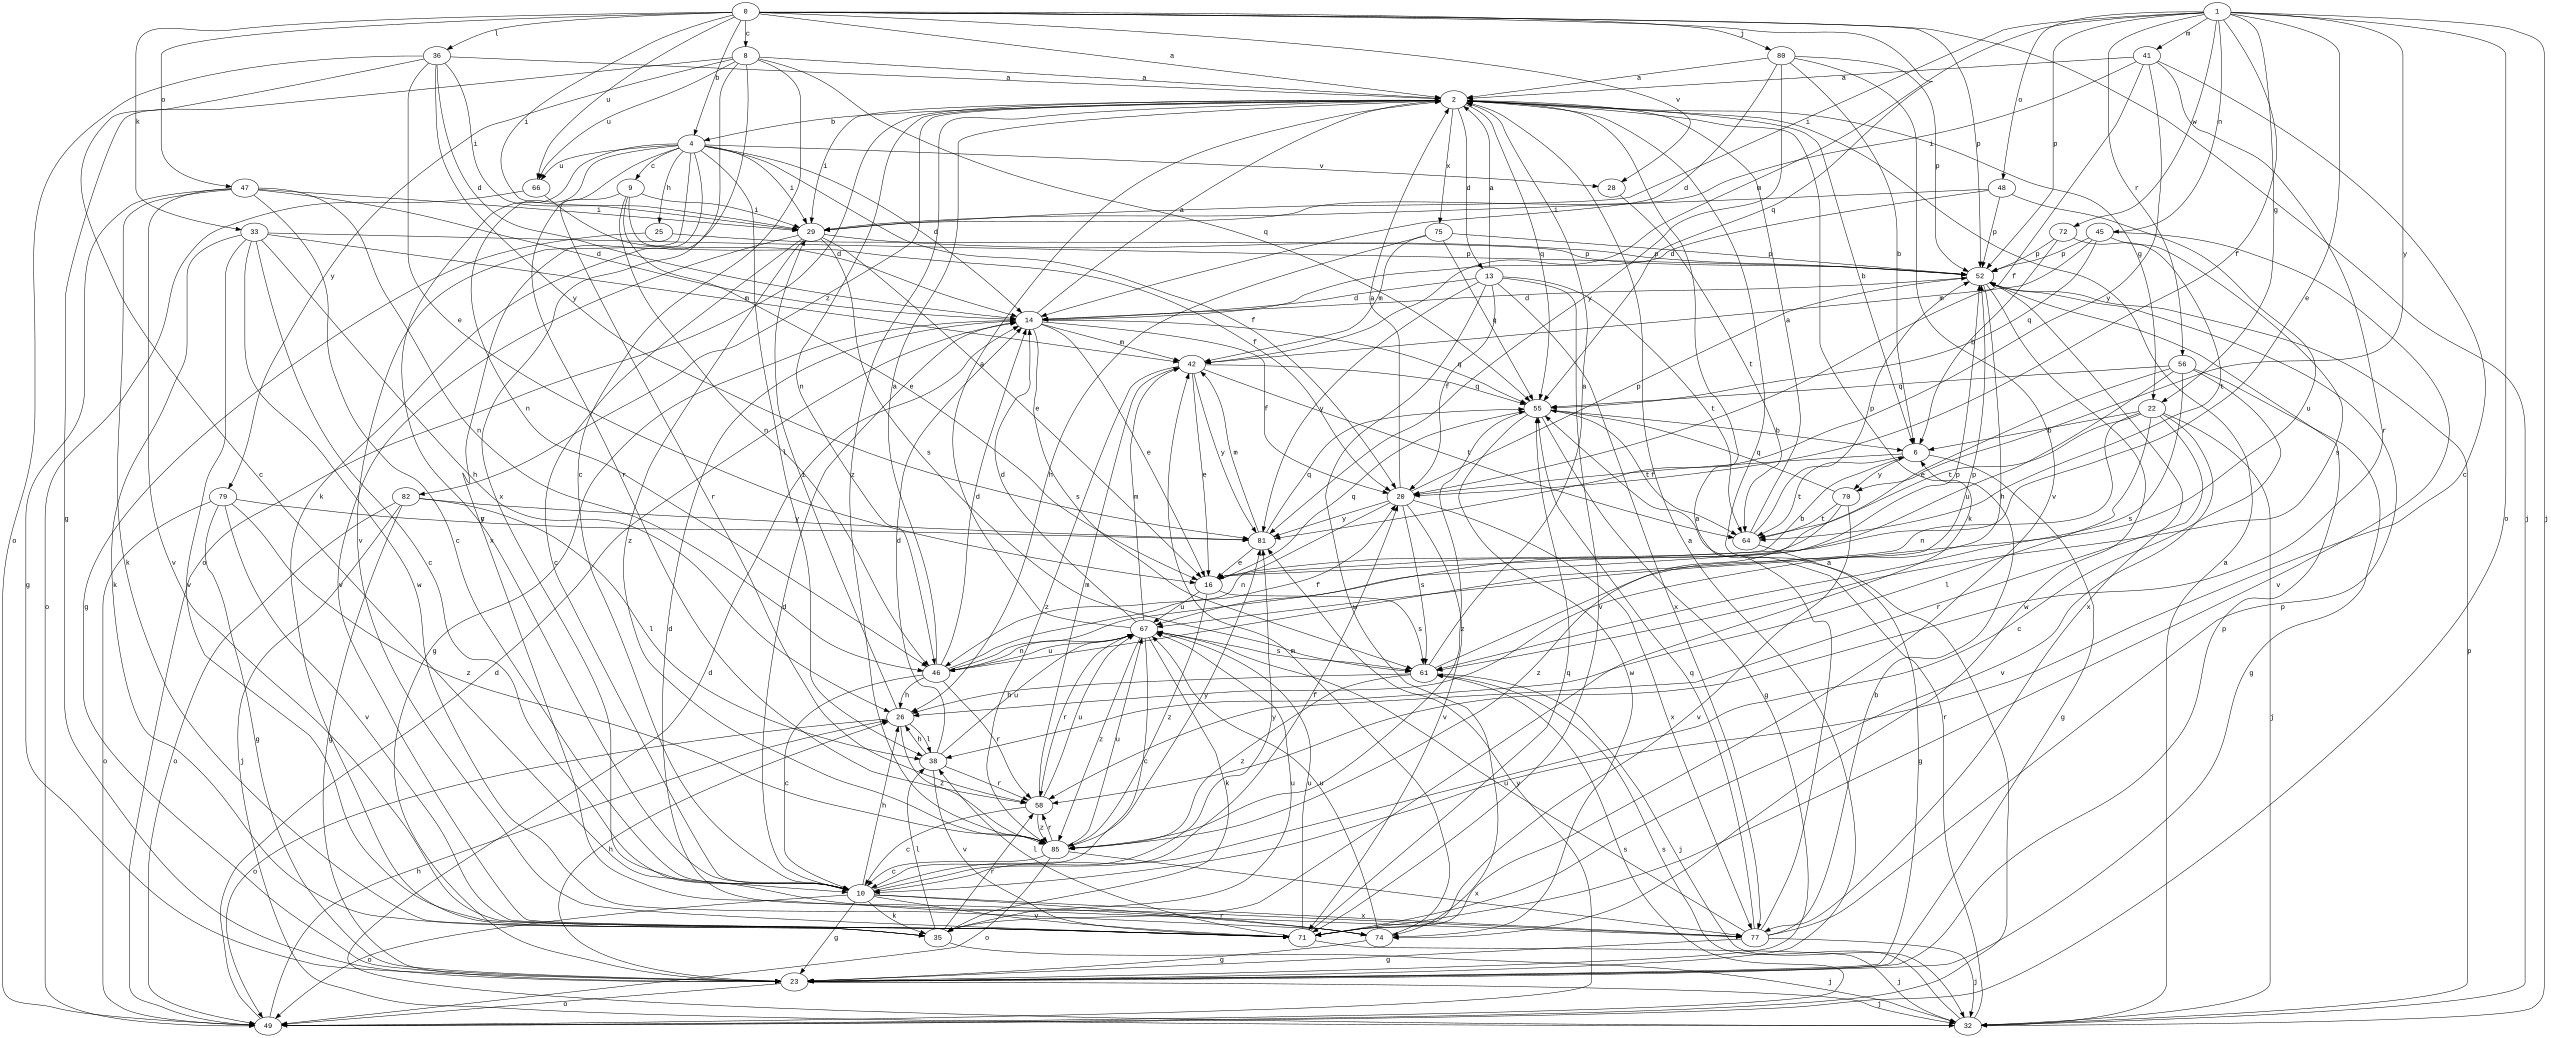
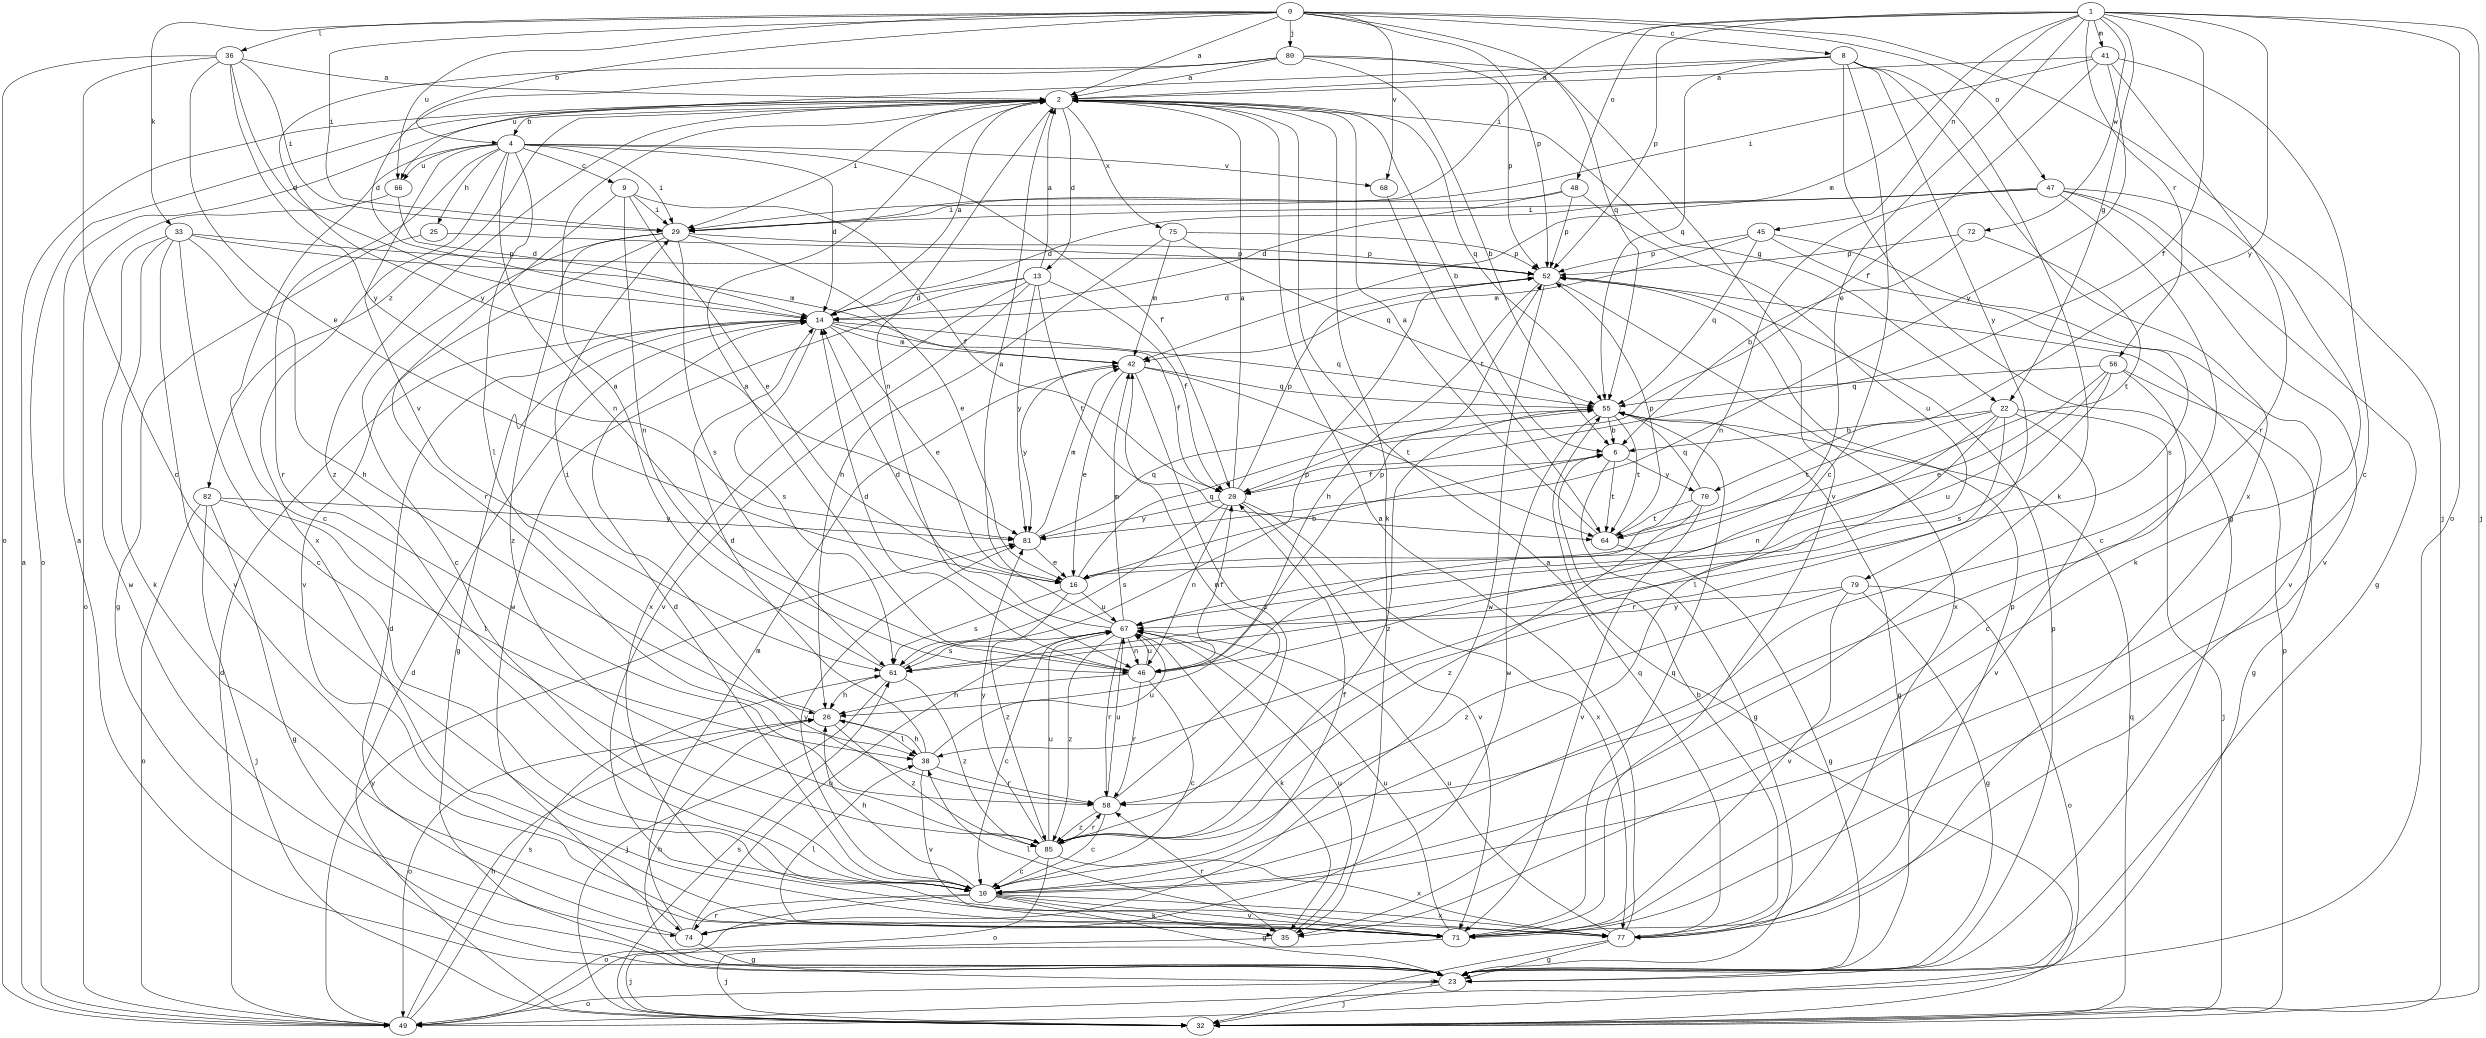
(1612, 188) -> (1384, 188)
(739, 530) -> (1493, 617)
(1945, 717) -> (2132, 717)
(441, 746) -> (476, 487)
